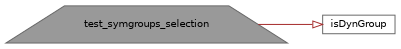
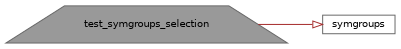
(359, 24) -> (359, 24)
